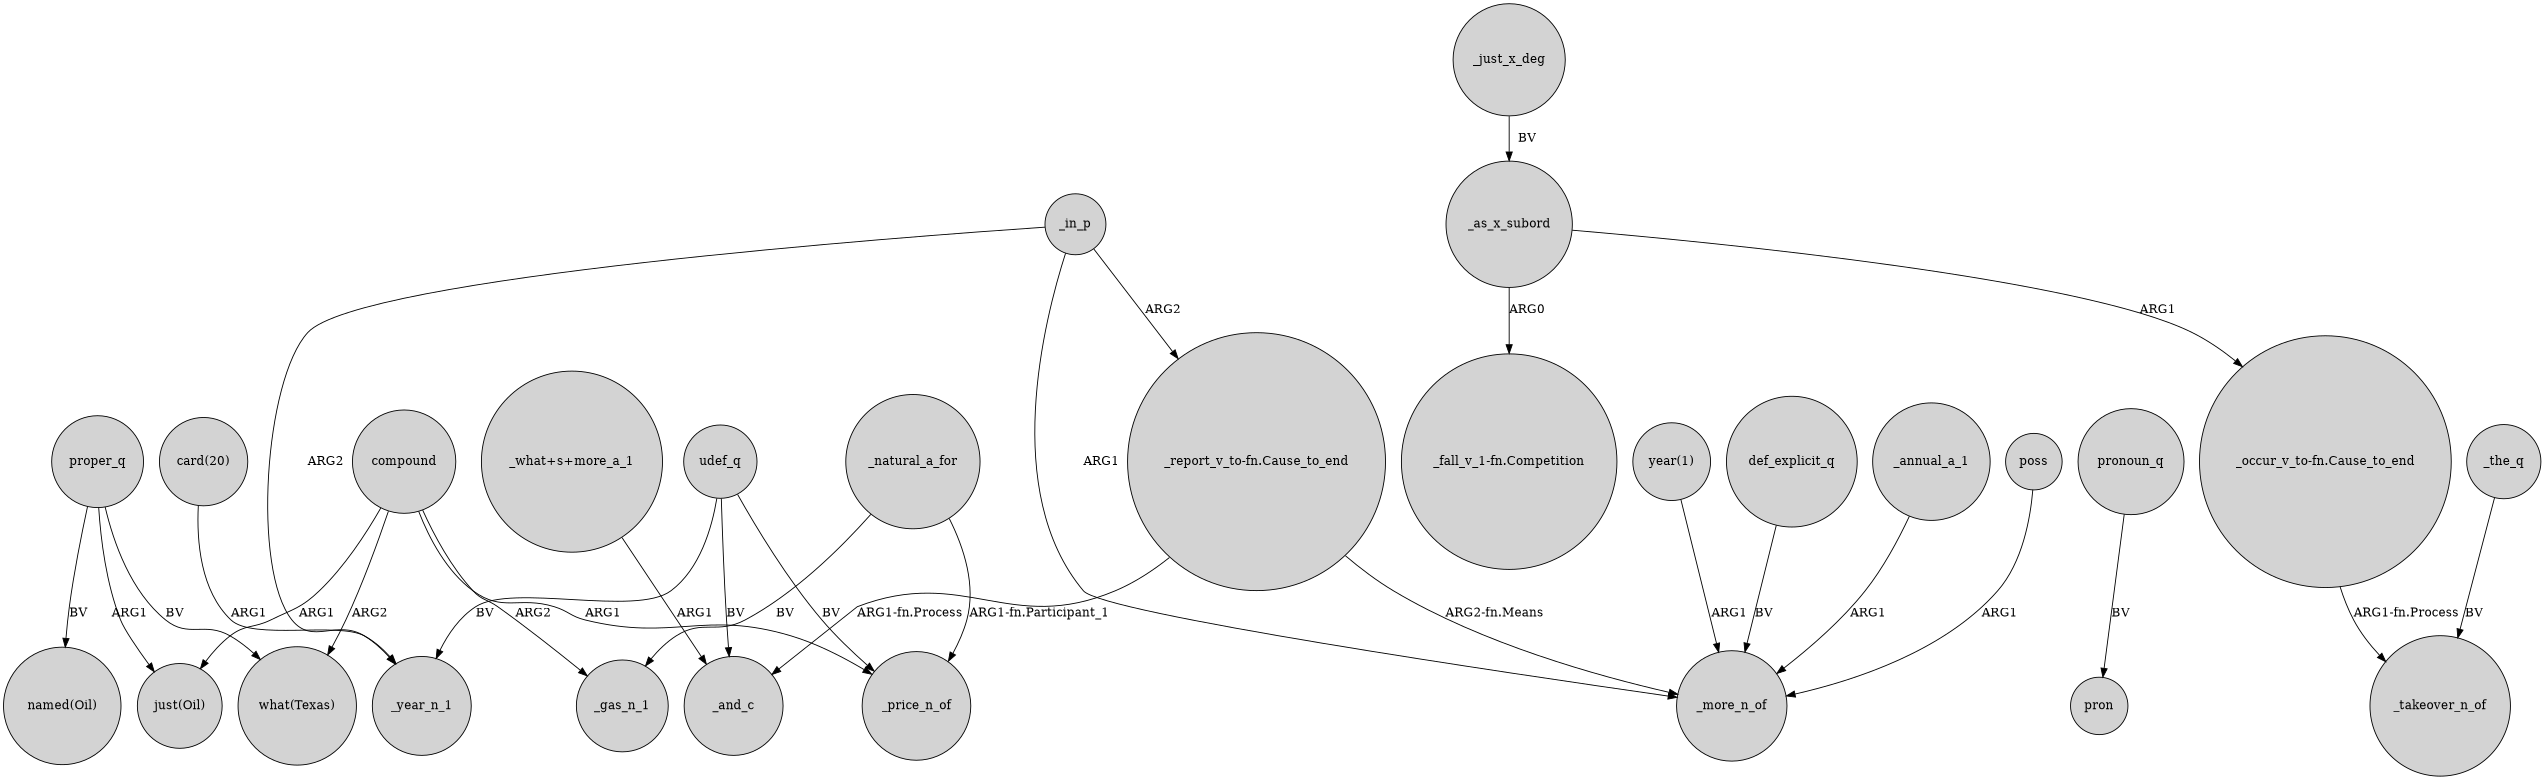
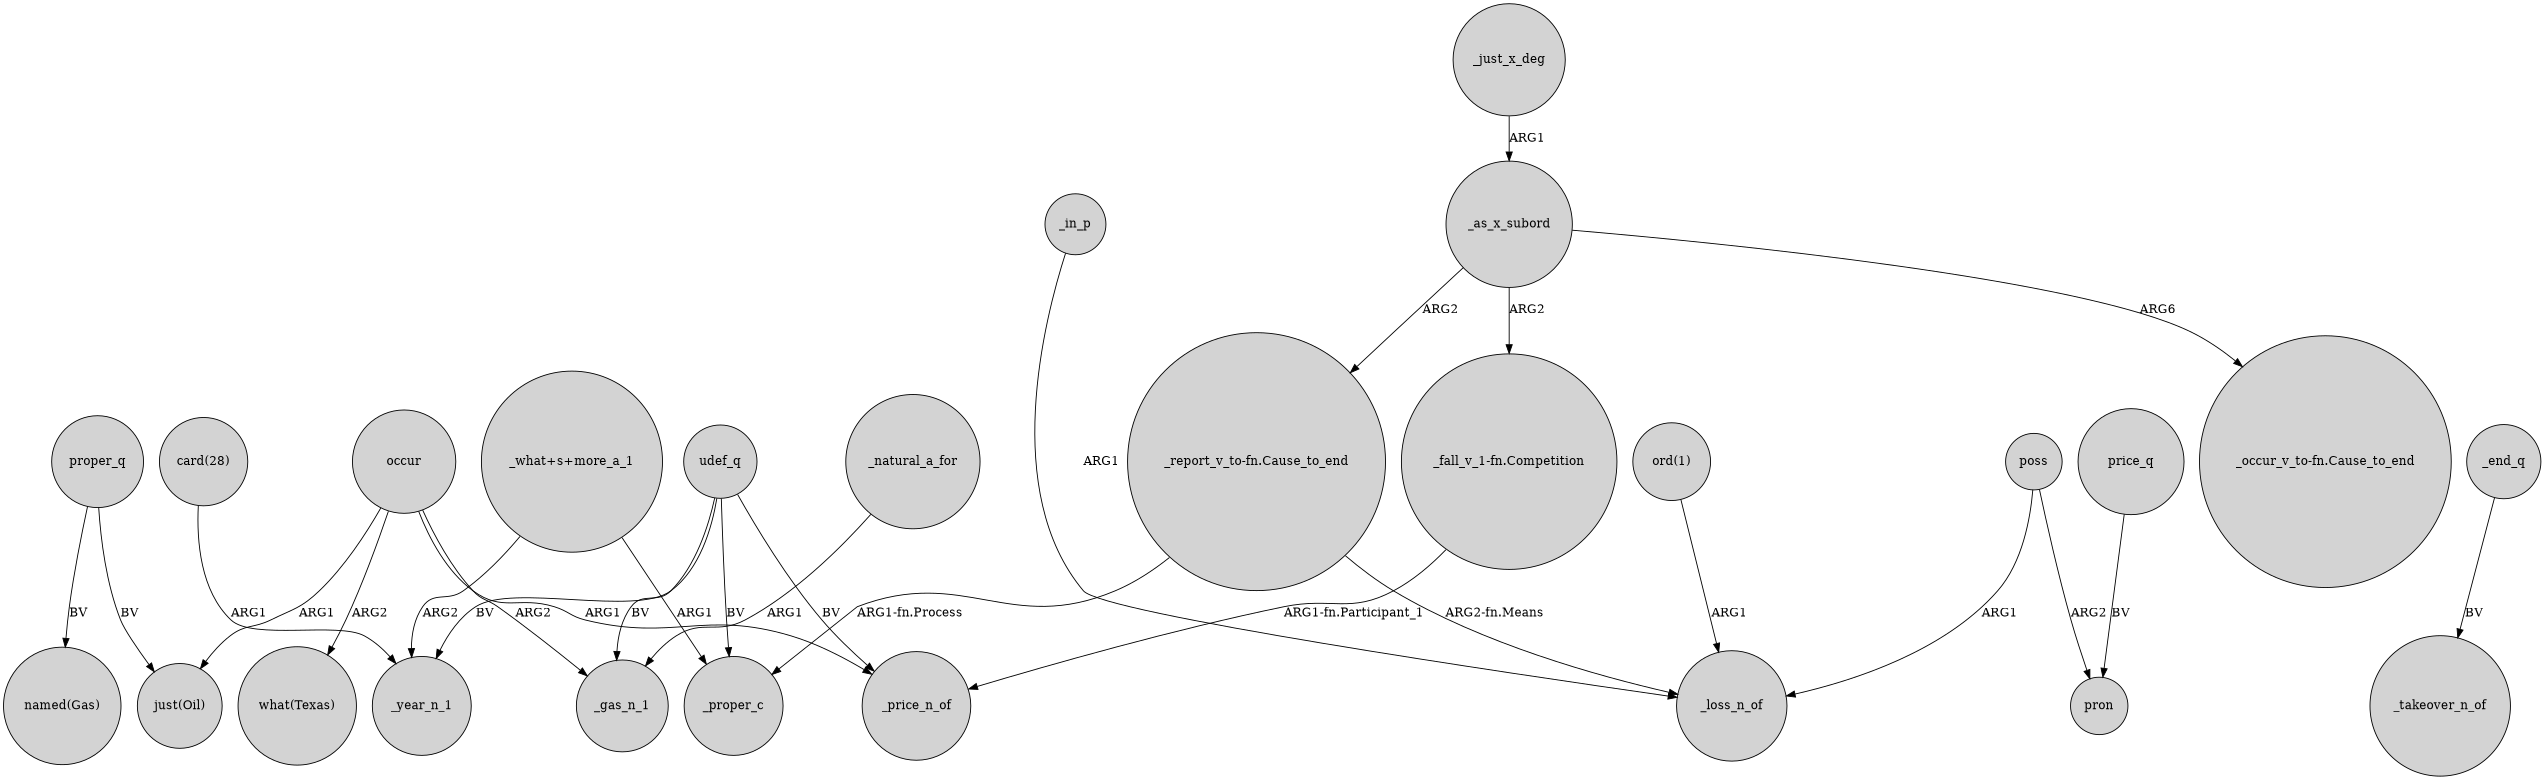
(1527, 139) -> (1527, 139)
(470, 287) -> (459, 593)
(1133, 300) -> (1410, 317)
(1527, 310) -> (1527, 310)
(2158, 310) -> (2158, 310)
(204, 462) -> (204, 462)
(404, 462) -> (404, 462)
(1672, 462) -> (1672, 462)
(1792, 462) -> none
(1931, 462) -> none
(2131, 462) -> (2131, 462)
(2504, 462) -> (2504, 462)
none -> (2060, 581)
none -> (675, 586)
(970, 586) -> (1229, 619)
(154, 609) -> none
(130, 613) -> (130, 613)
(785, 613) -> (785, 613)
(2356, 623) -> none
(62, 706) -> (62, 706)
(734, 706) -> (734, 706)
(1732, 706) -> (1732, 706)
